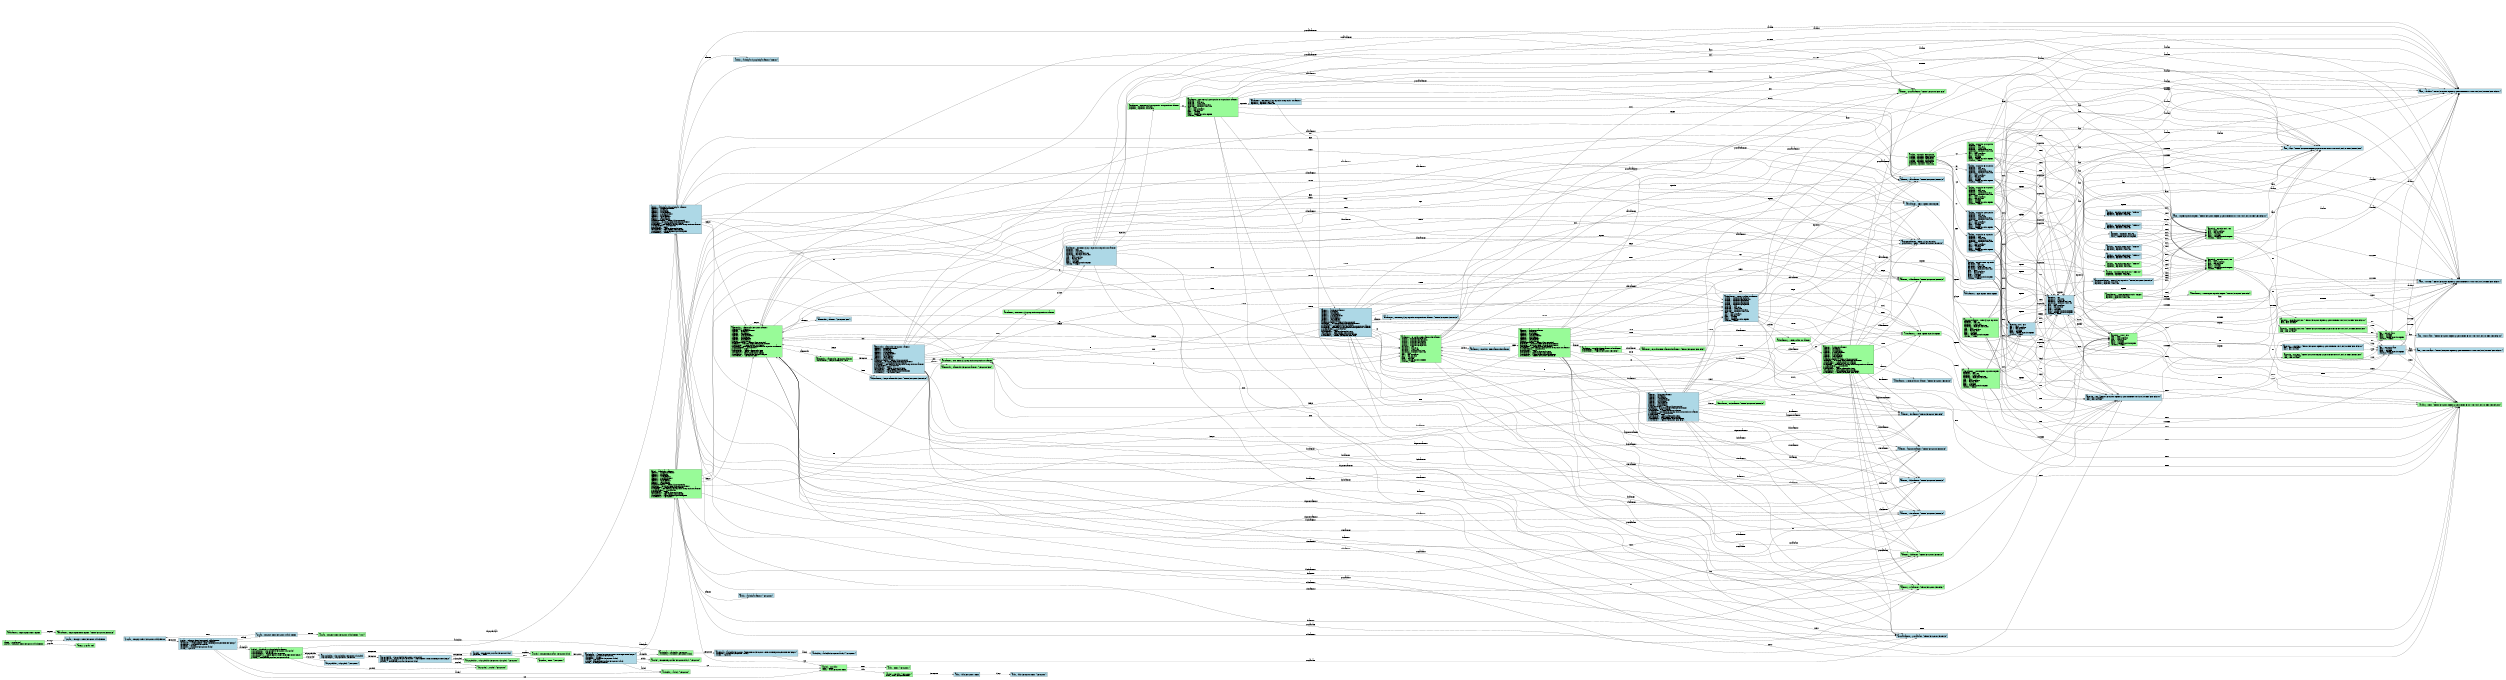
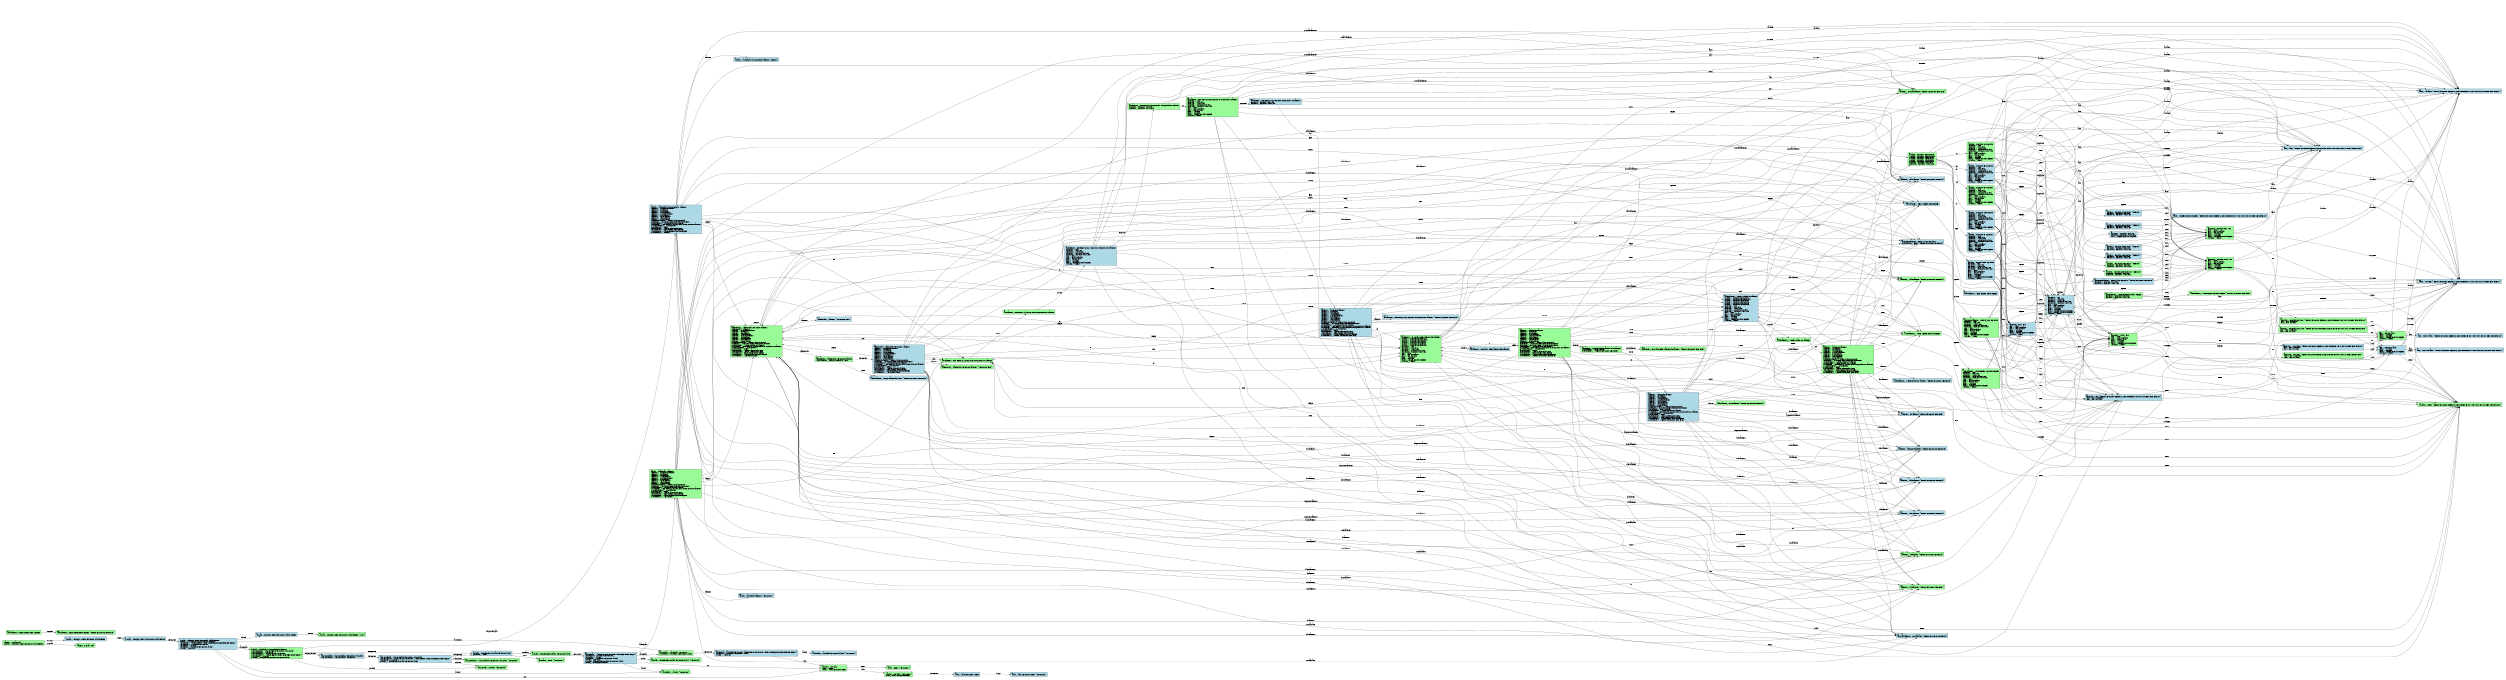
(211, 636) -> (115, 639)
(342, 663) -> none
